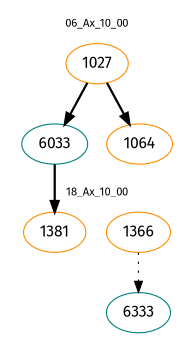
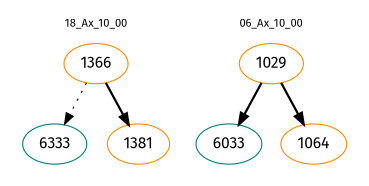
(97, 64) -> (271, 64)
(55, 189) -> (115, 99)
